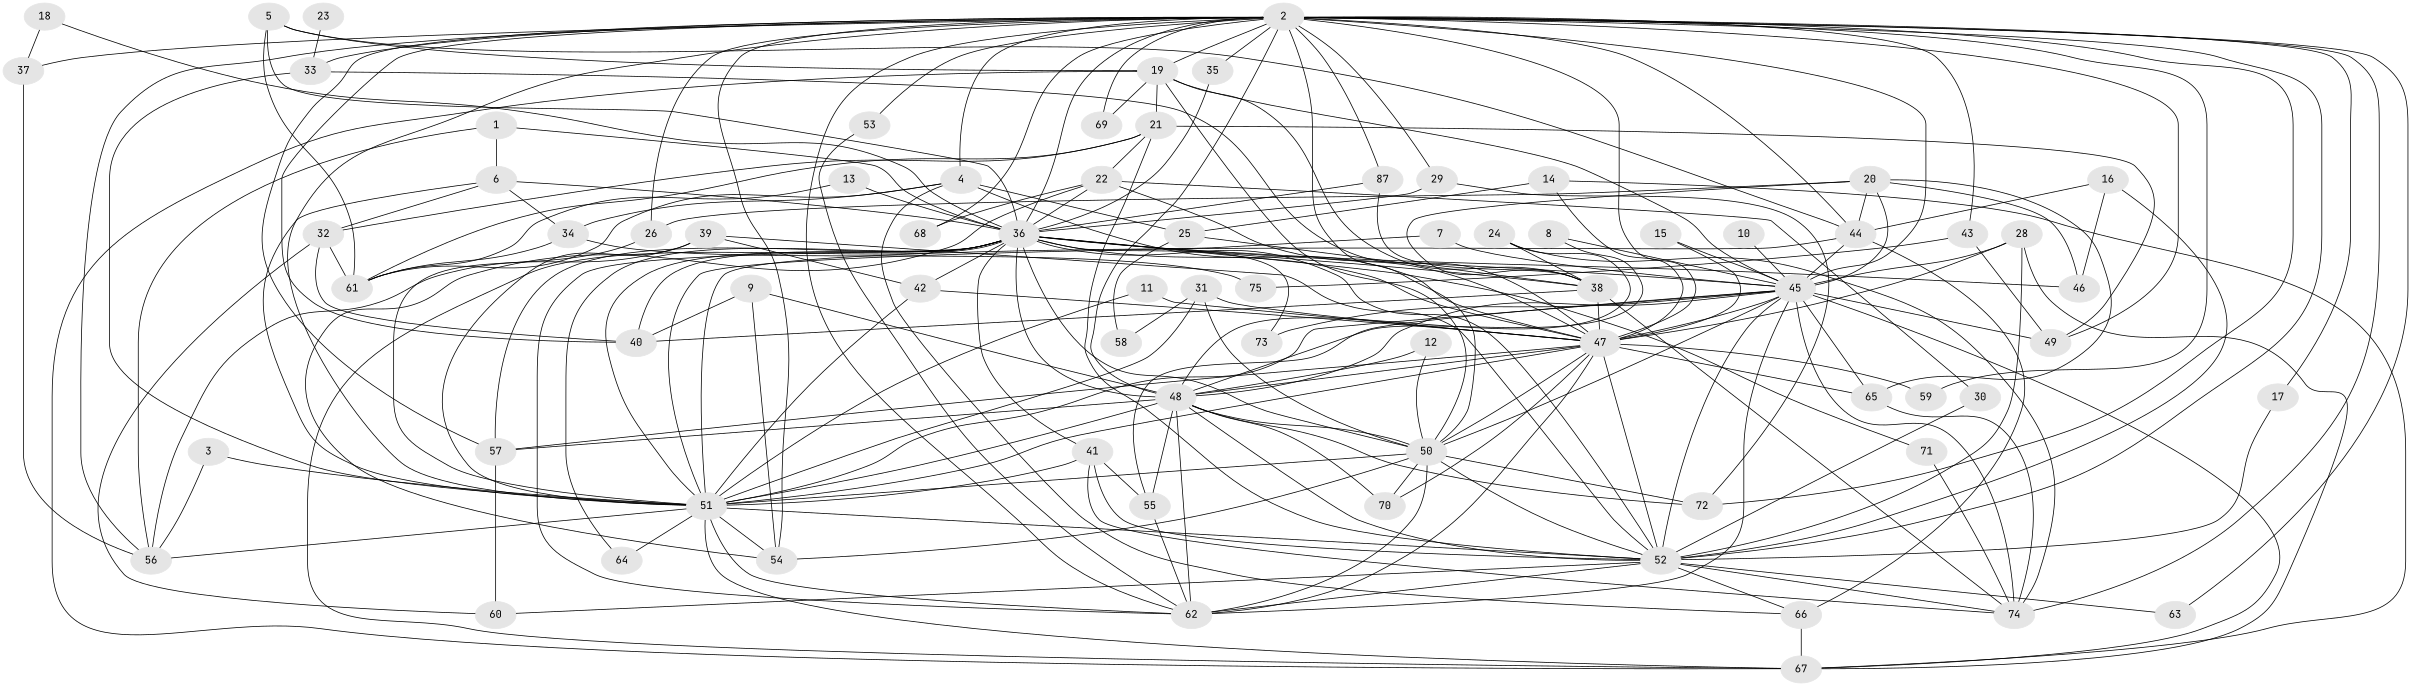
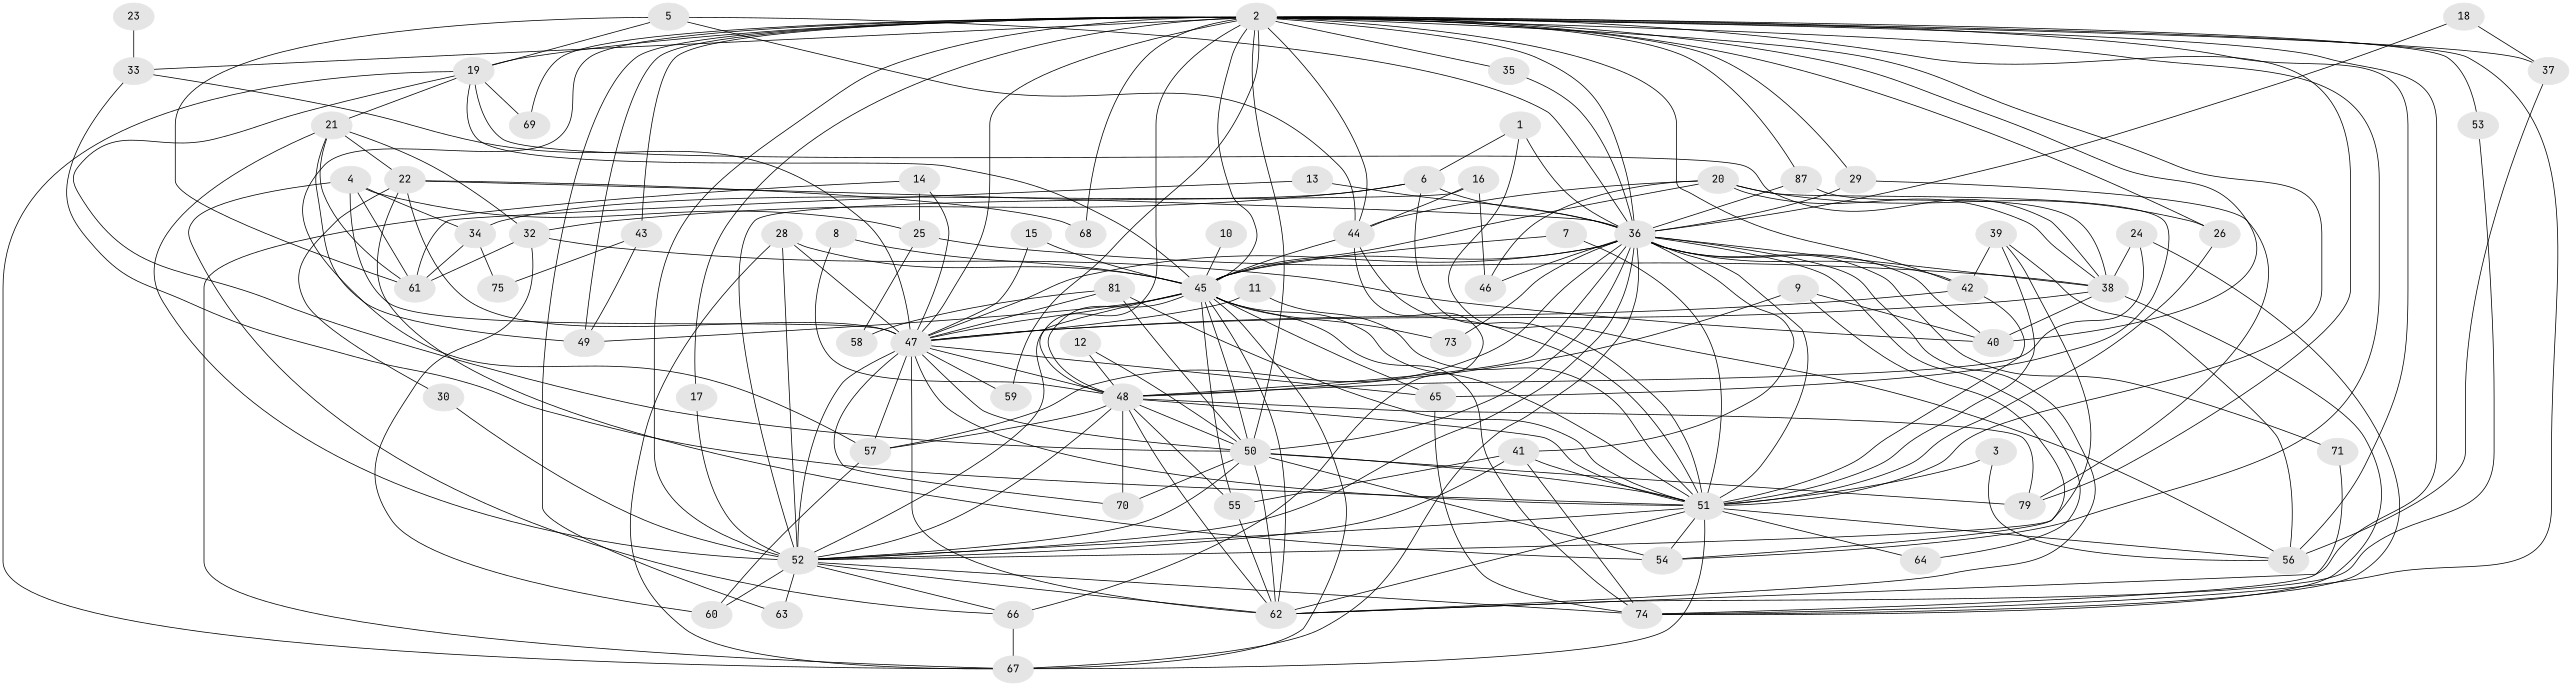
(1002, 52) -> (1656, 92)
(1201, 289) -> (1114, 289)
(1702, 506) -> (2025, 506)
